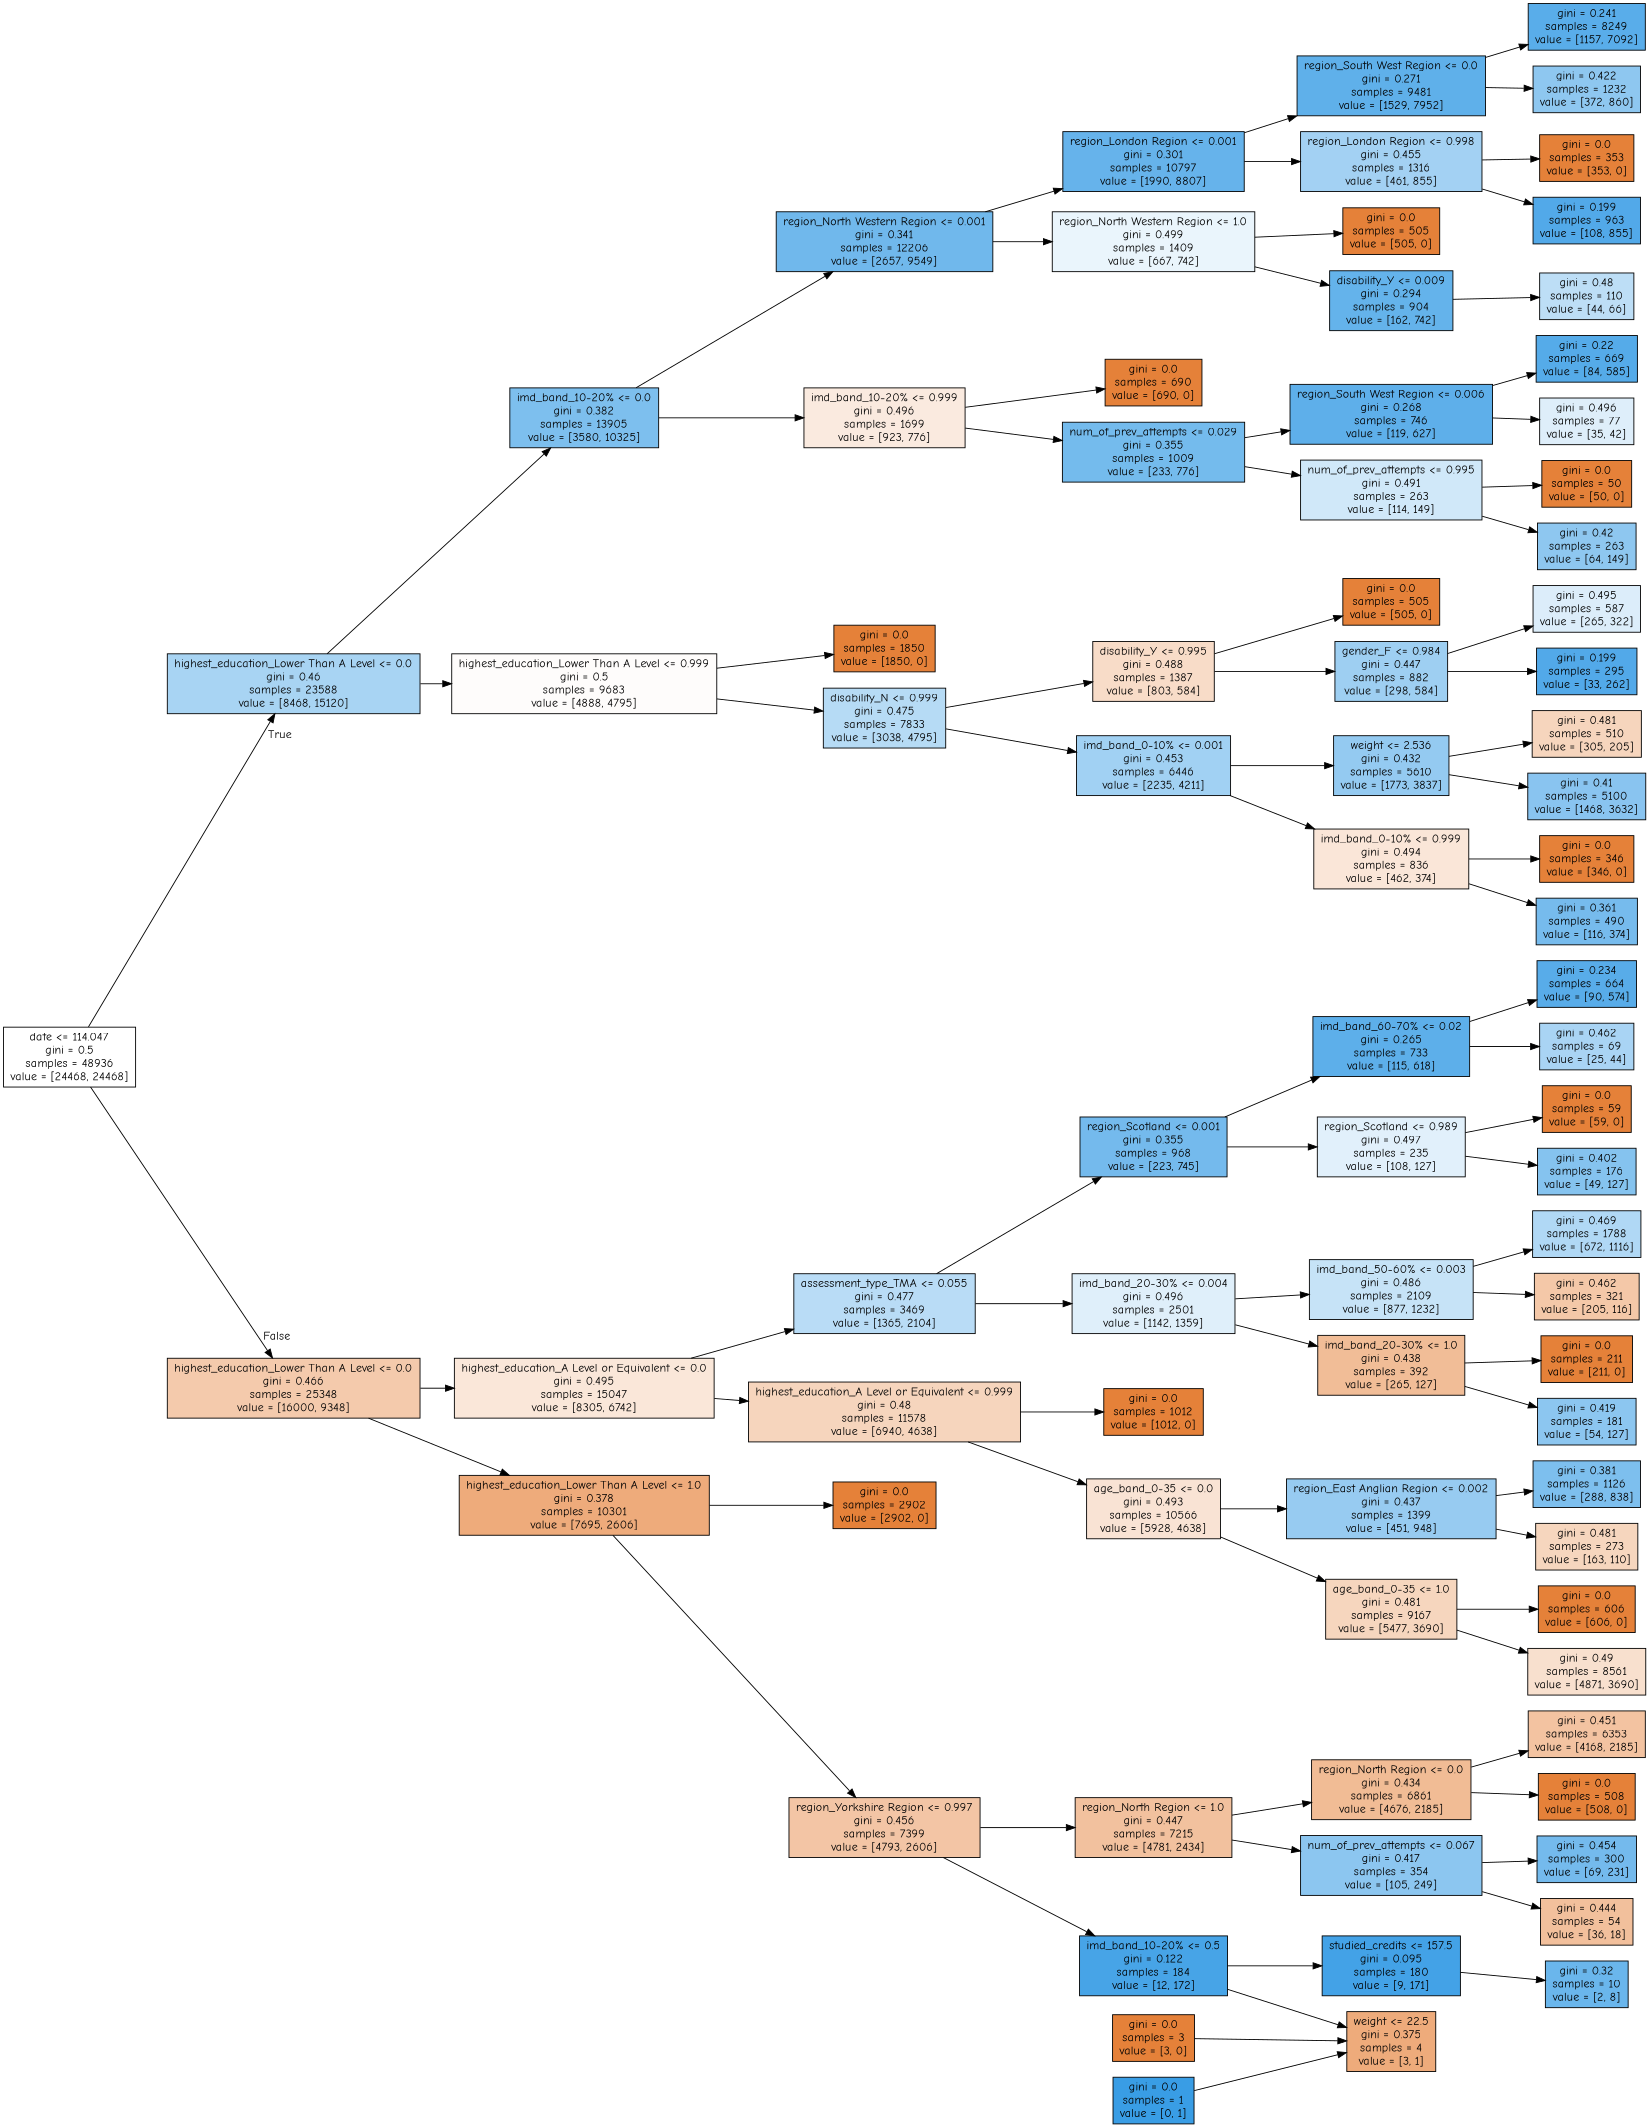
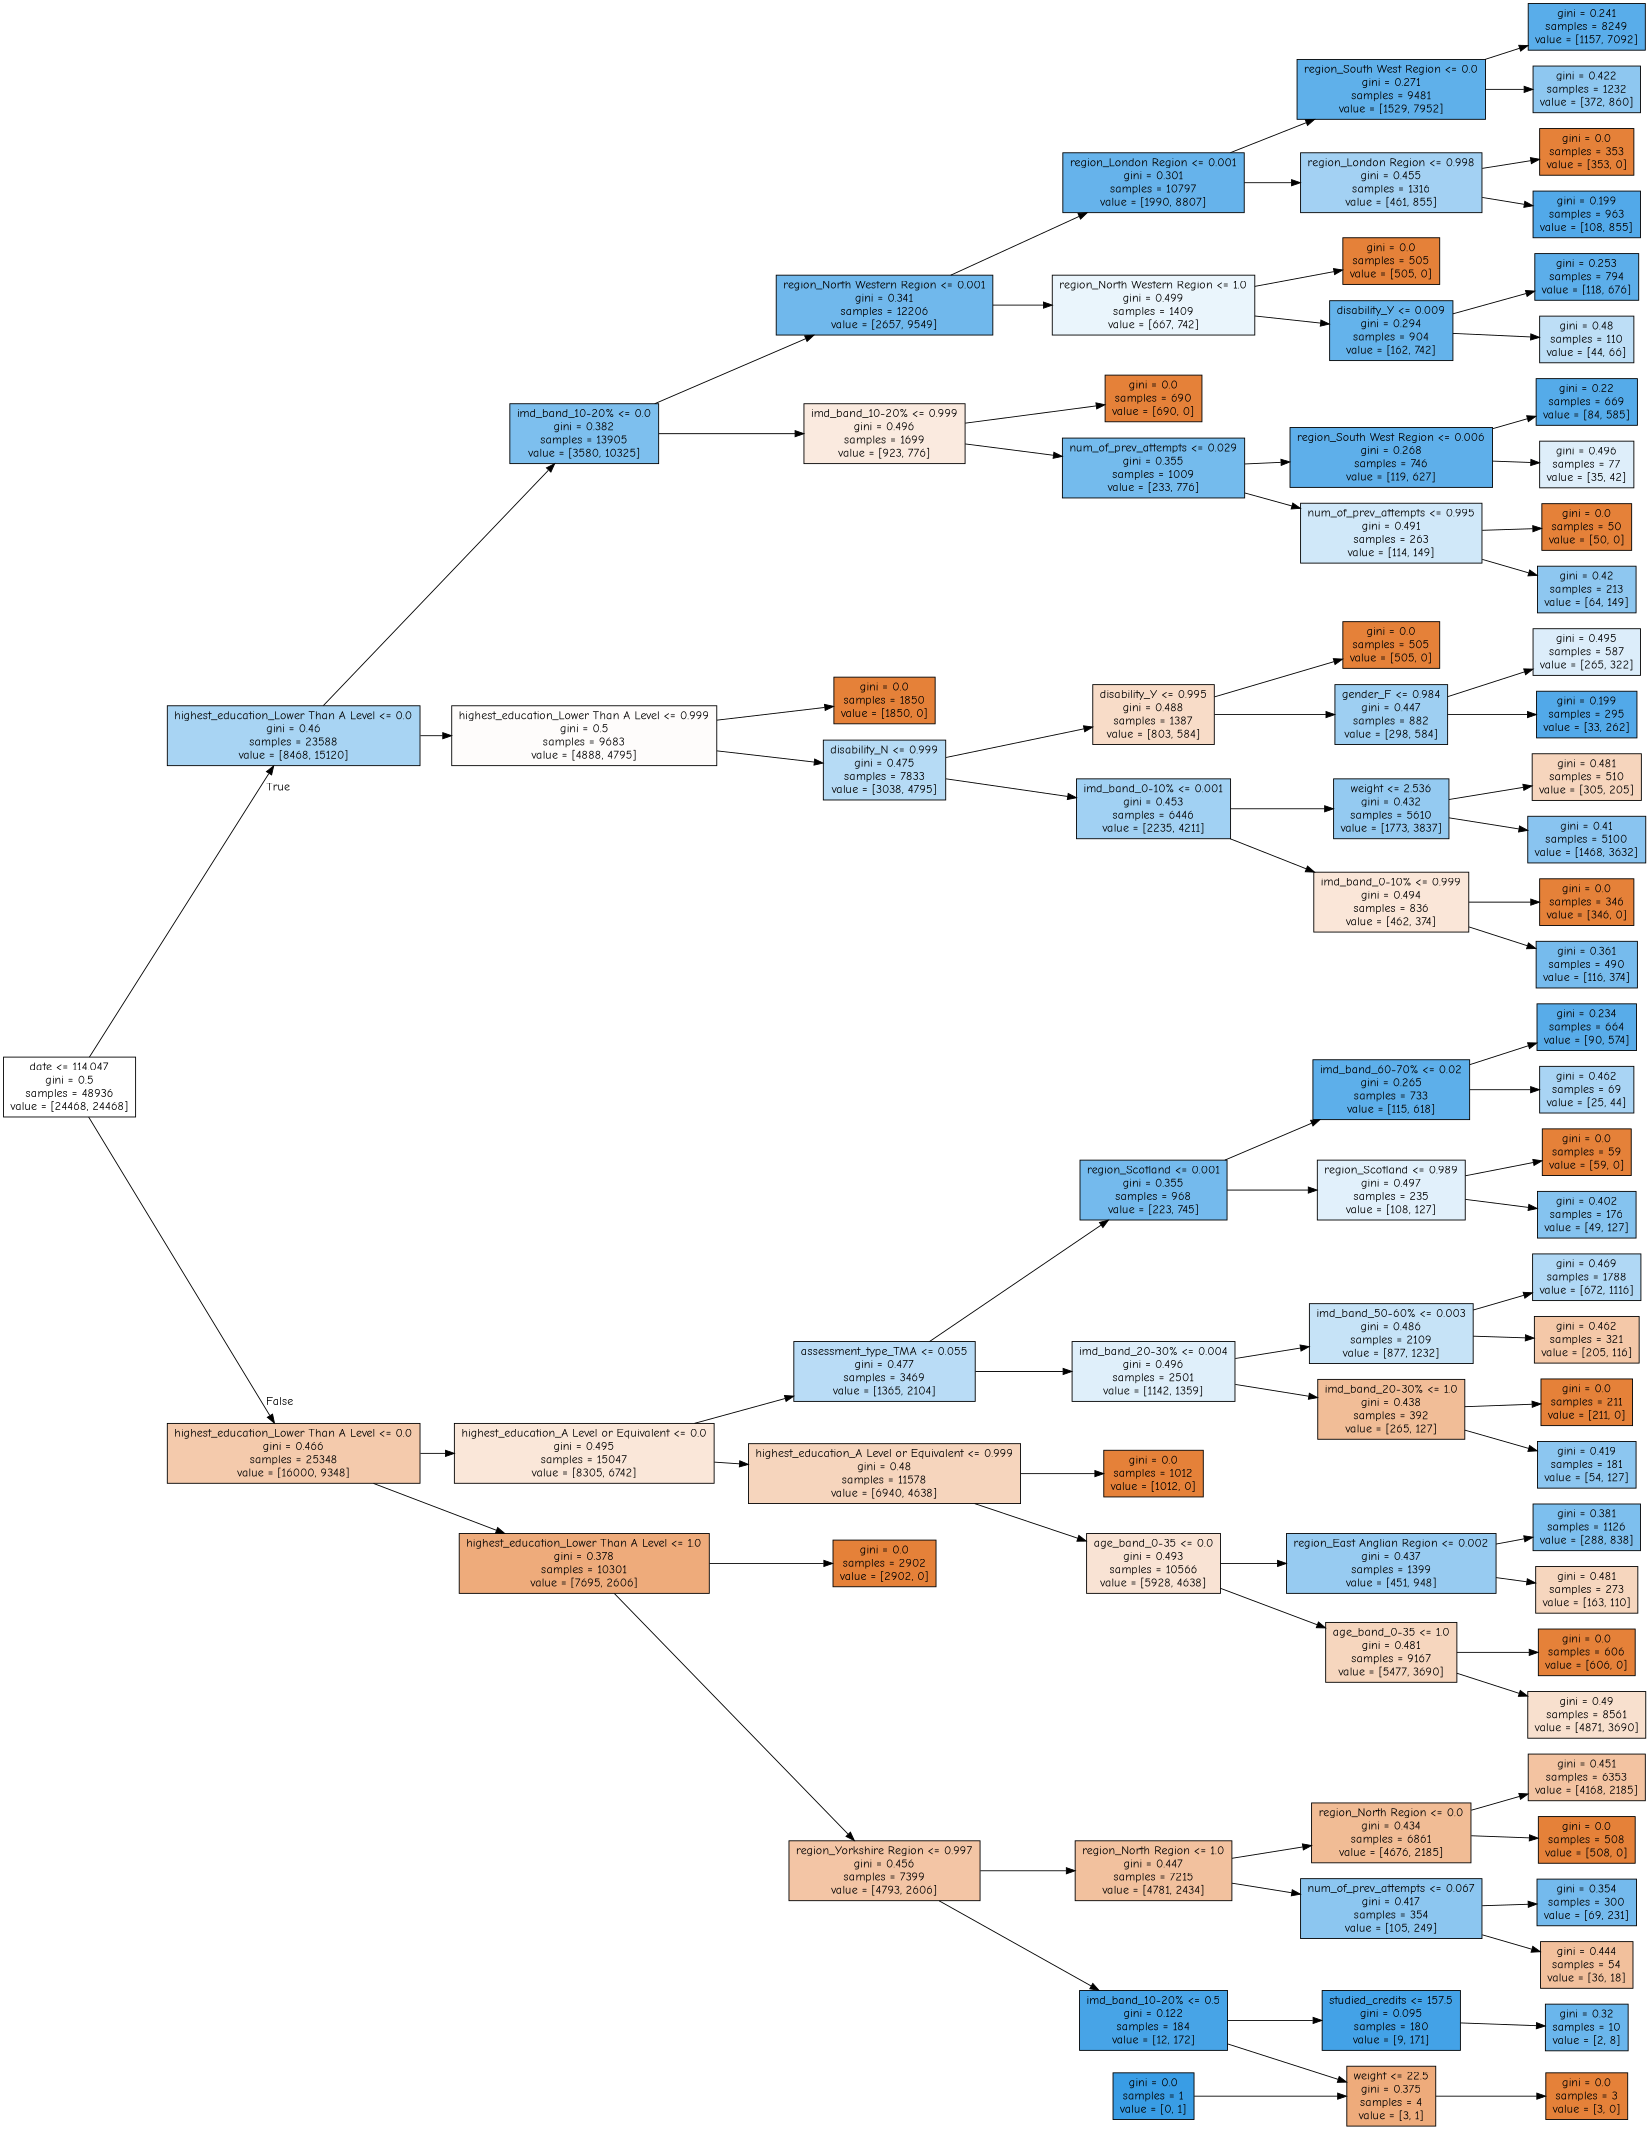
none -> (1587, 277)
(1587, 546) -> (1587, 590)
(1587, 1859) -> (1587, 1902)
(1266, 2040) -> (1486, 2096)
